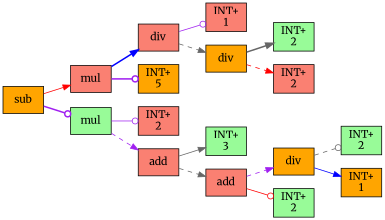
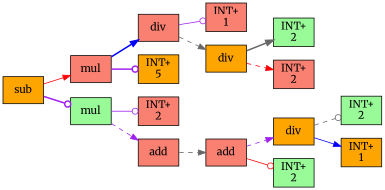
(226, 141) -> none
